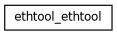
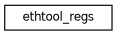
(58, 18) -> (58, 18)
